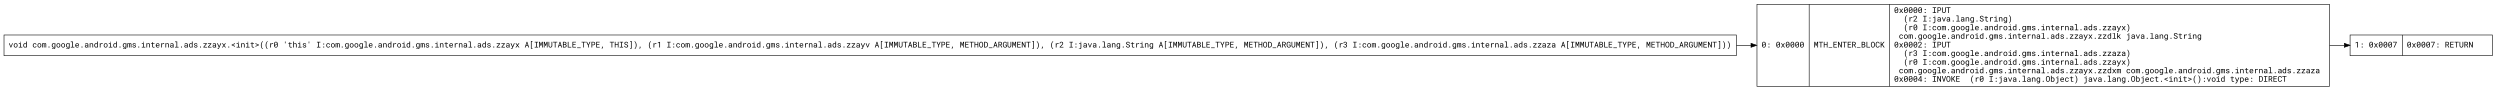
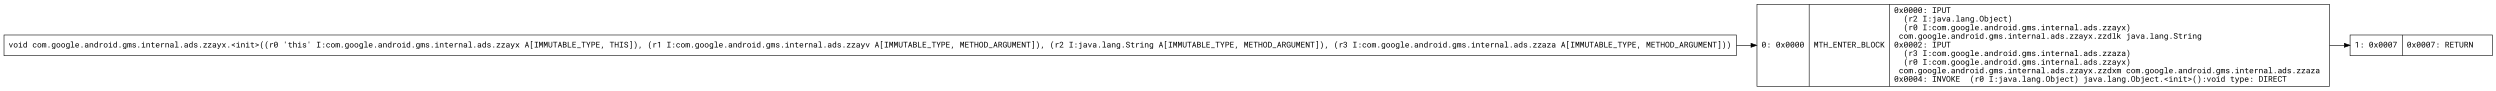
(1953, 19) -> (1953, 19)
